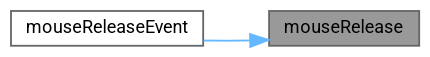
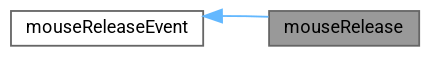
(227, 41) -> (245, 16)
